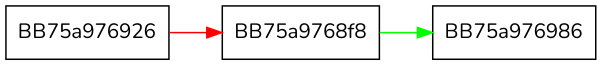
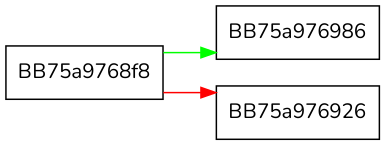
(188, 33) -> (182, 93)
